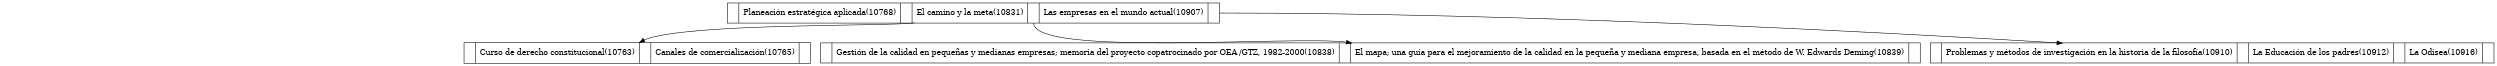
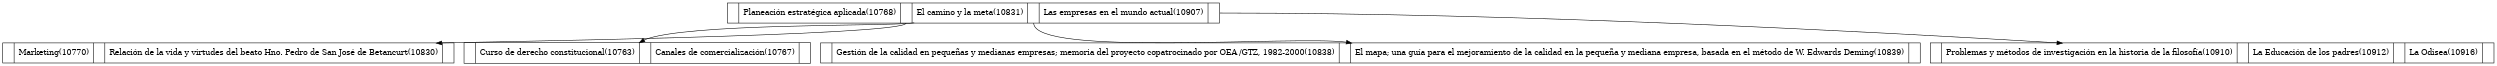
none -> (228, 53)
(725, 53) -> (725, 53)
